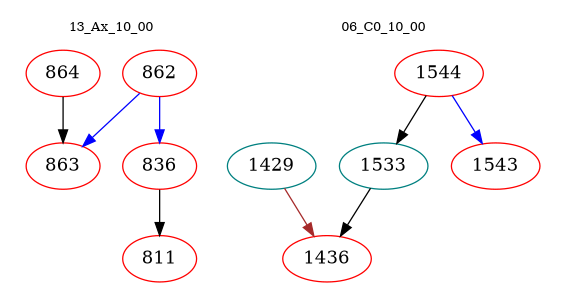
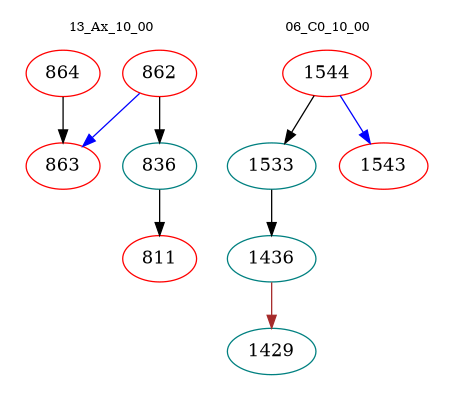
(160, 113) -> (160, 113)
(160, 166) -> (160, 166)
(296, 207) -> (272, 299)
(327, 259) -> (272, 259)
